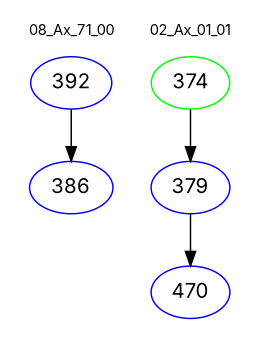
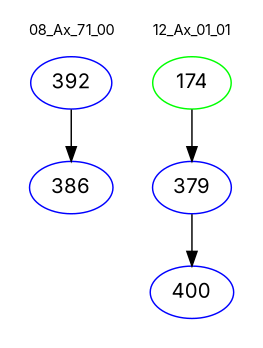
(190, 31) -> (192, 31)
(190, 83) -> (192, 83)
(190, 292) -> (192, 292)
